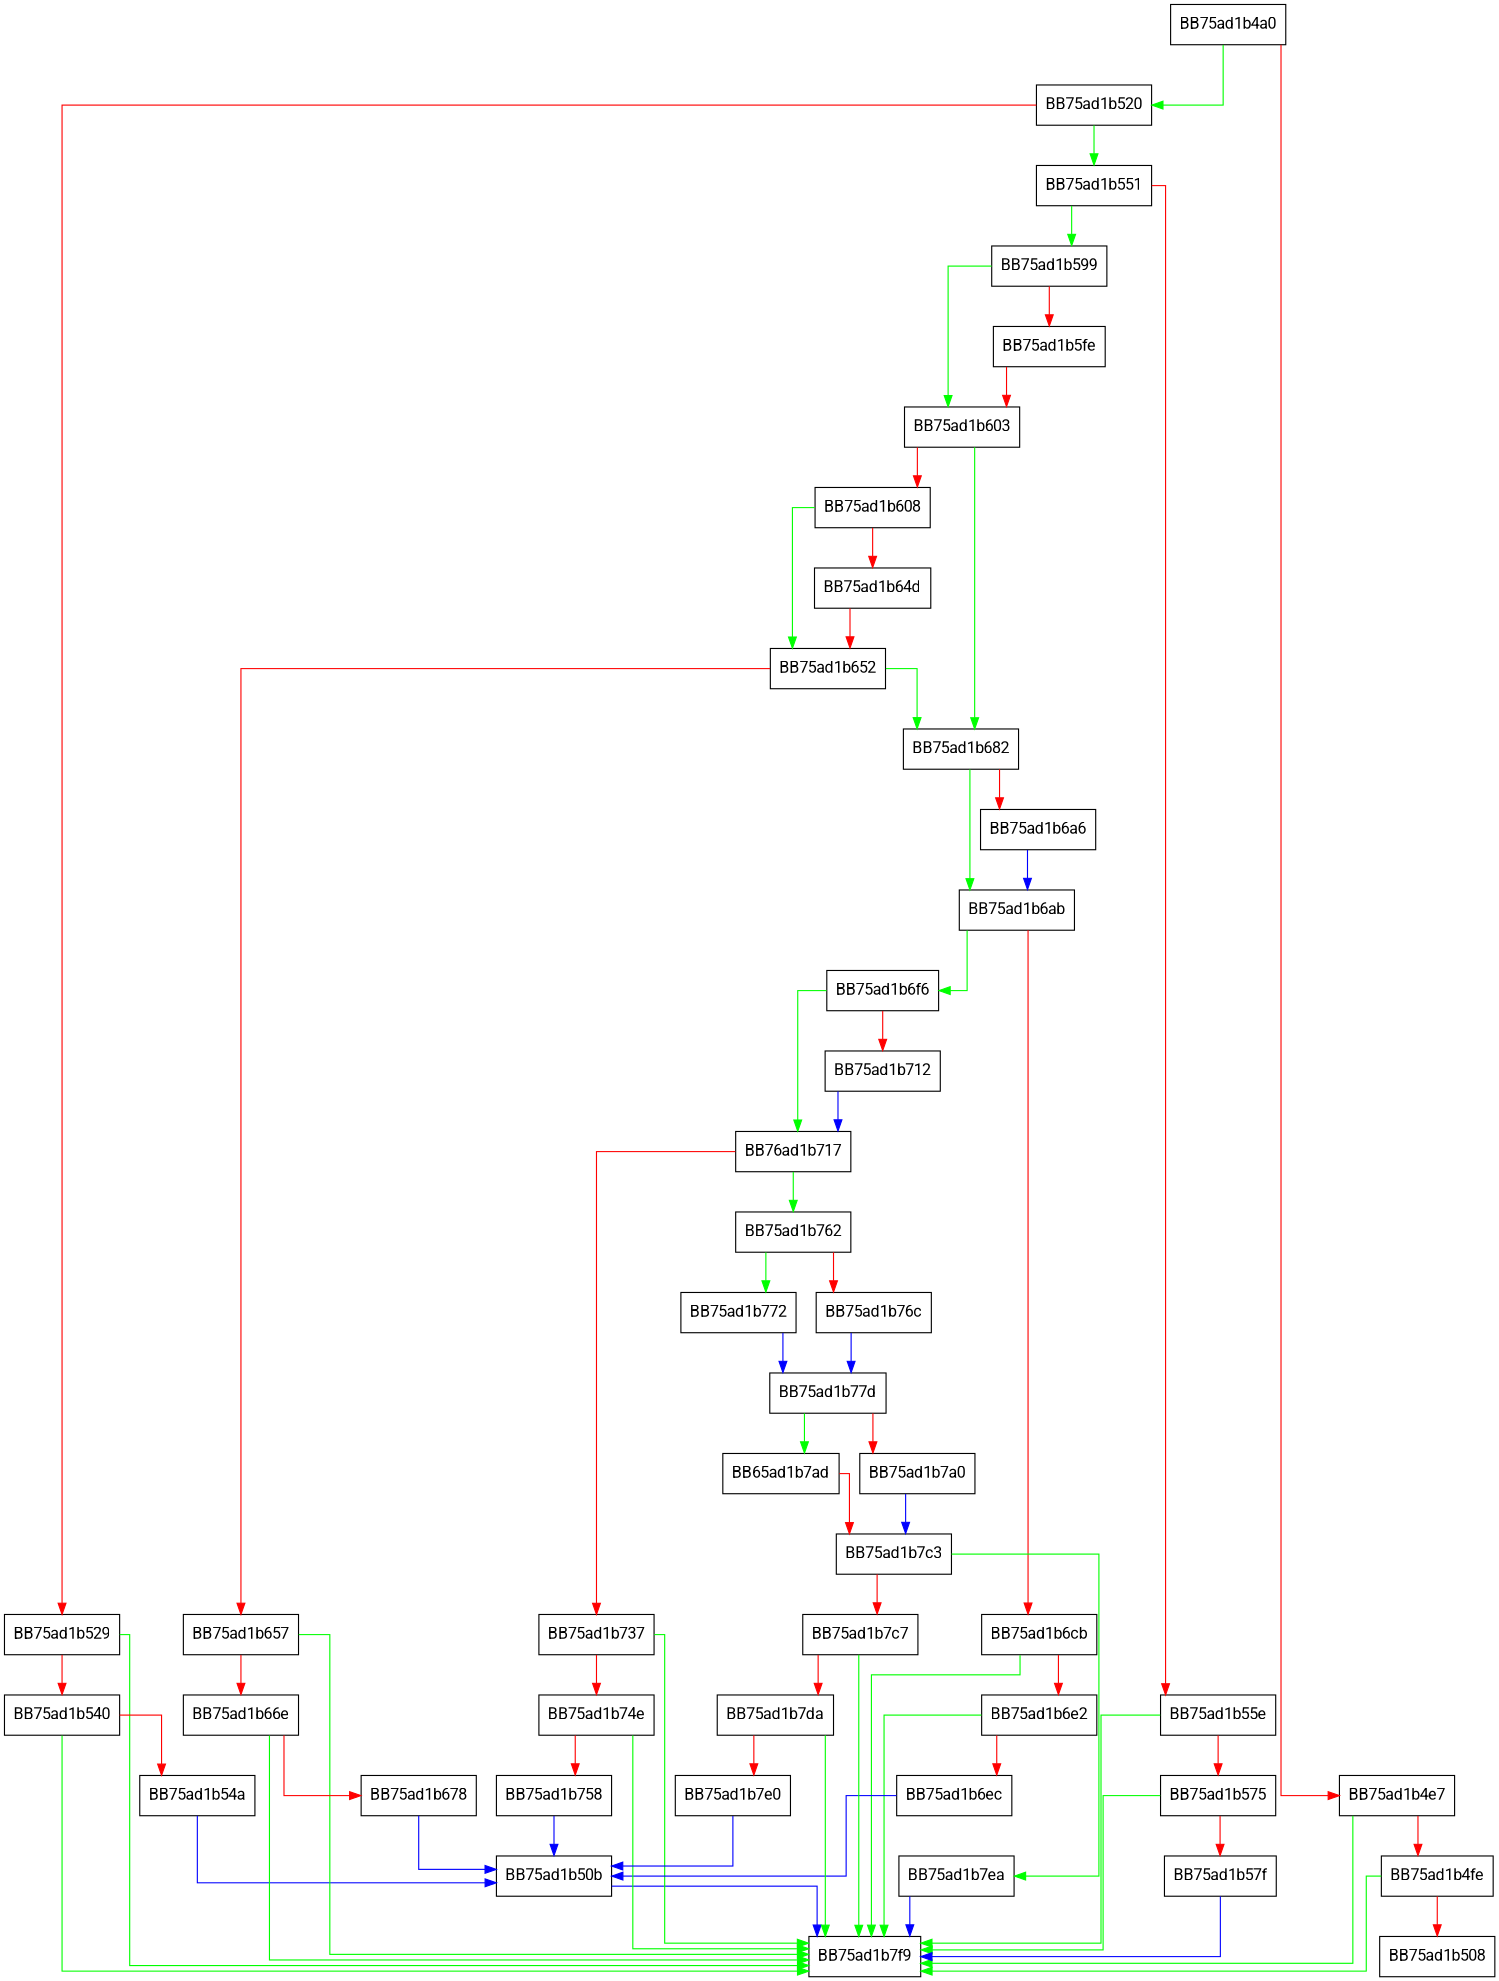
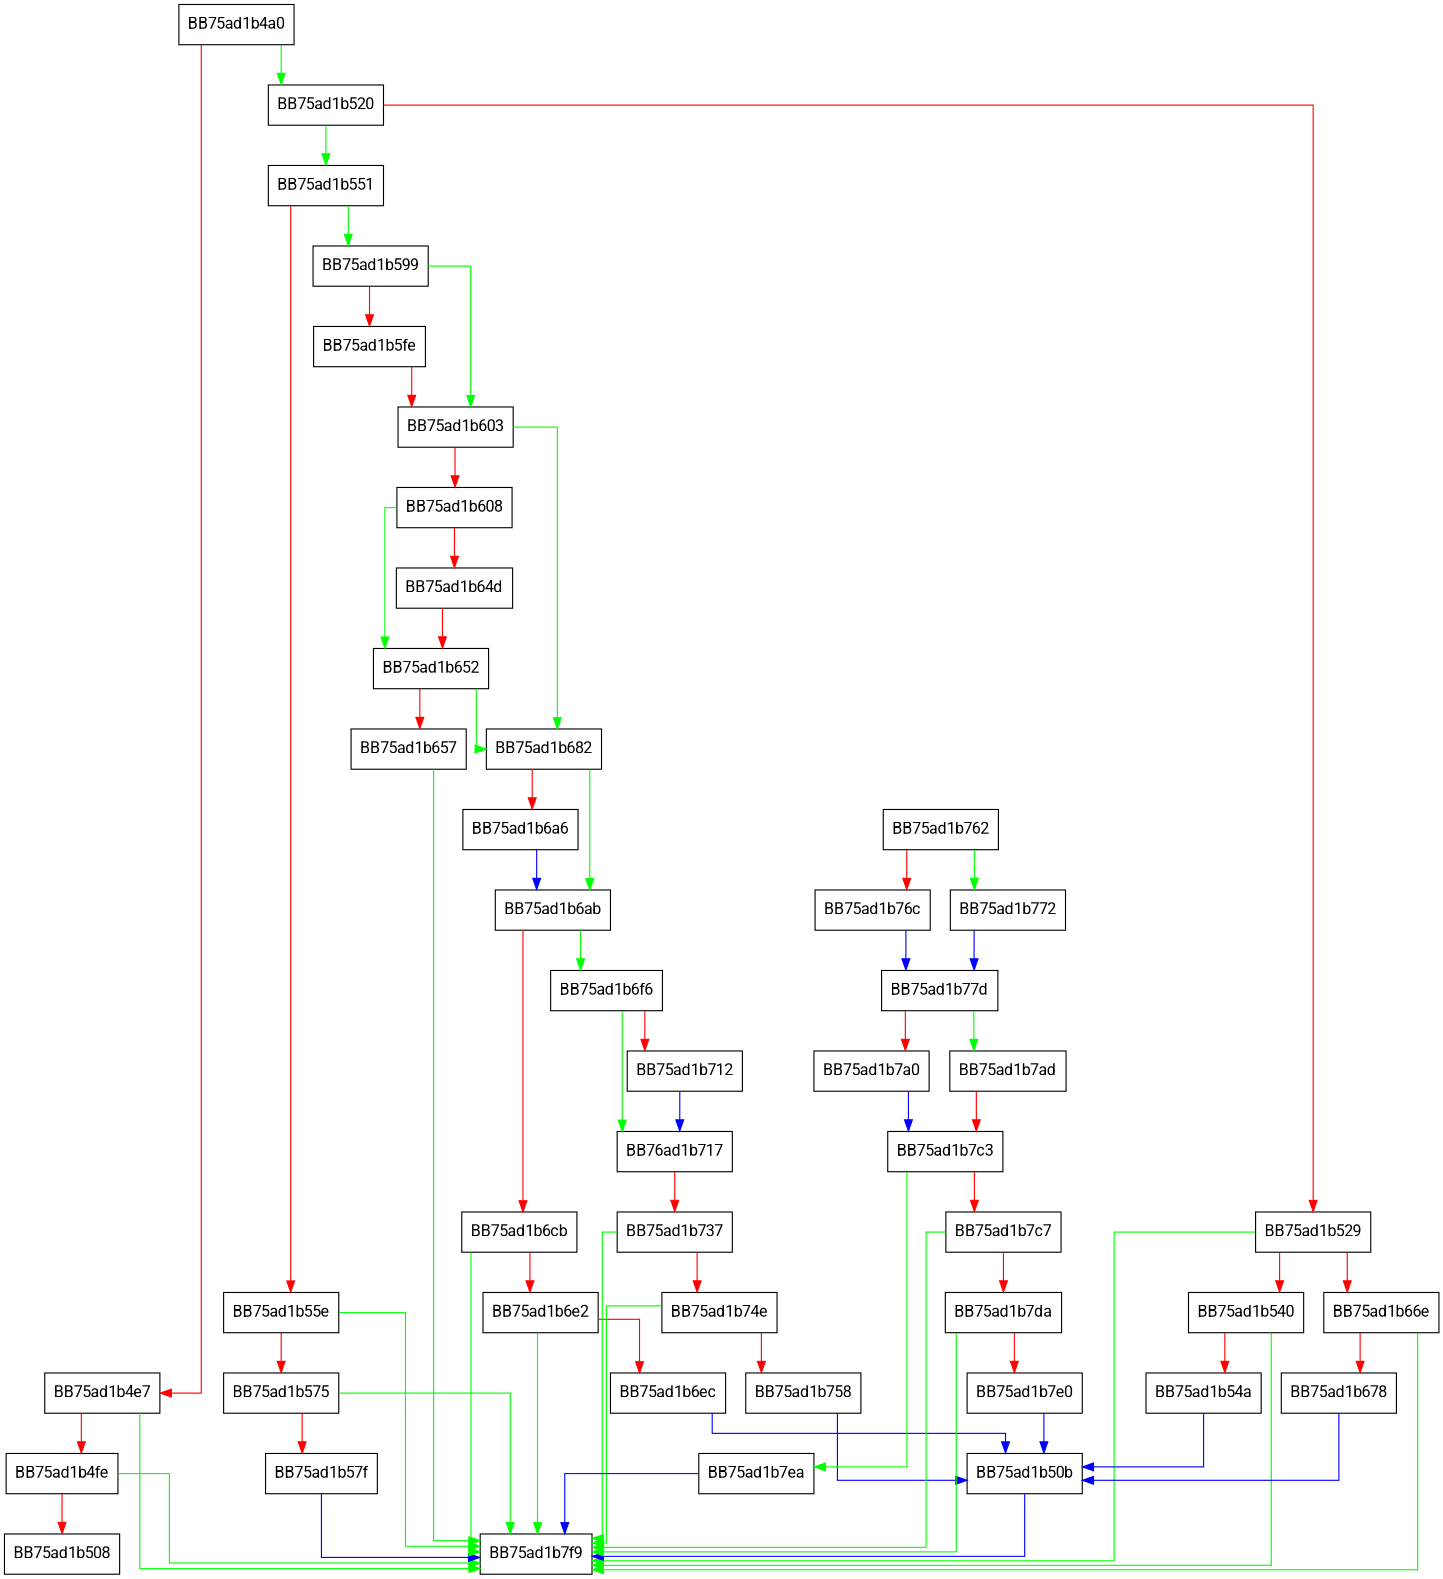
(793, 1186) -> none
(781, 1474) -> (1008, 1071)
(241, 1669) -> (1347, 1267)
